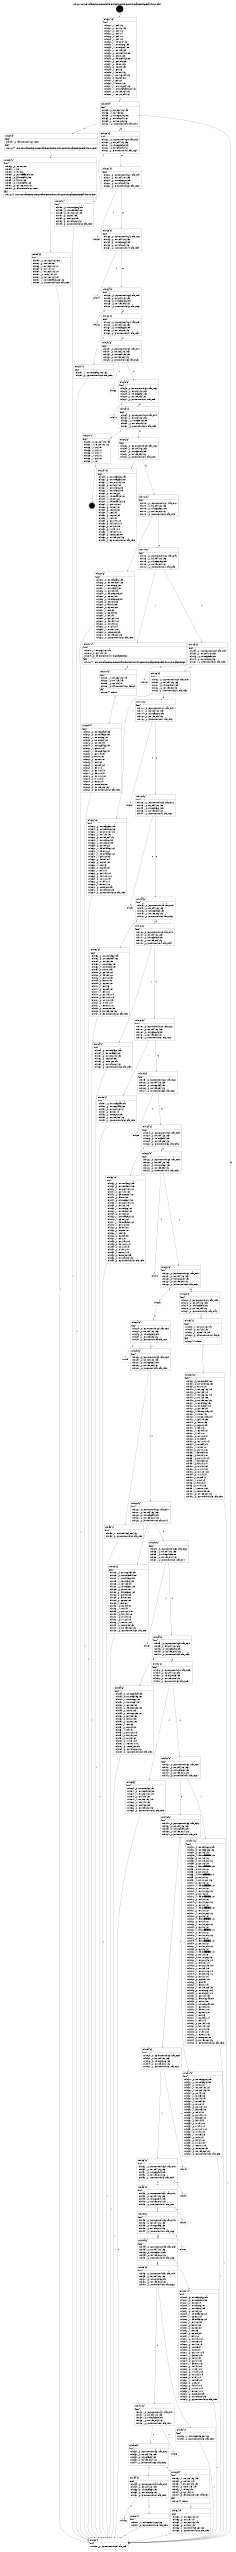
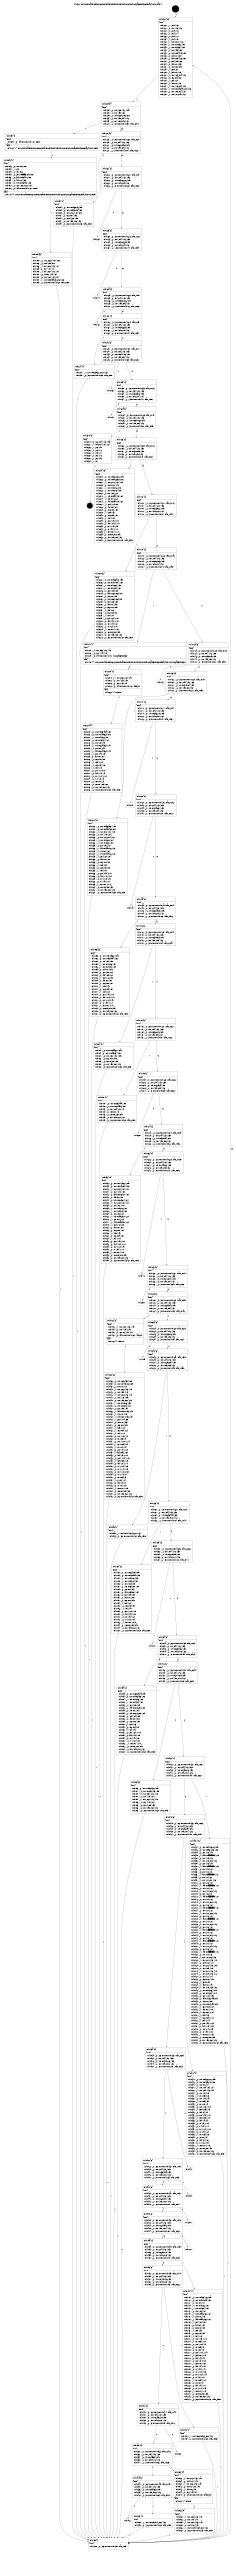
(155, 1312) -> (167, 1317)
(230, 1340) -> (231, 1343)
